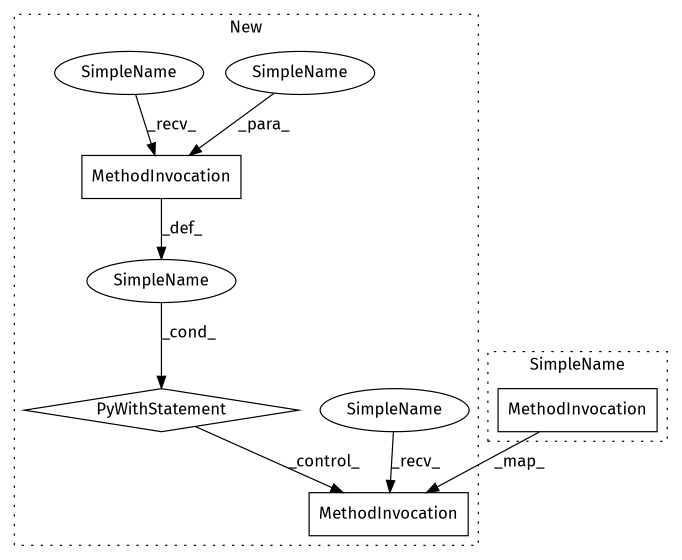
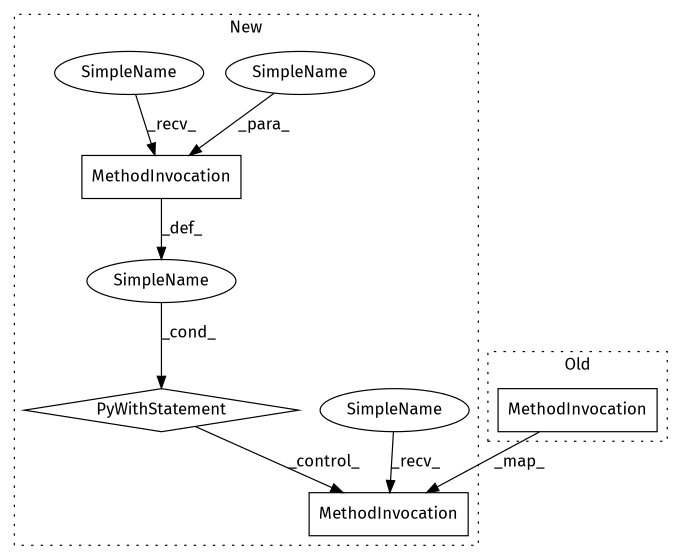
(578, 365) -> (578, 365)
